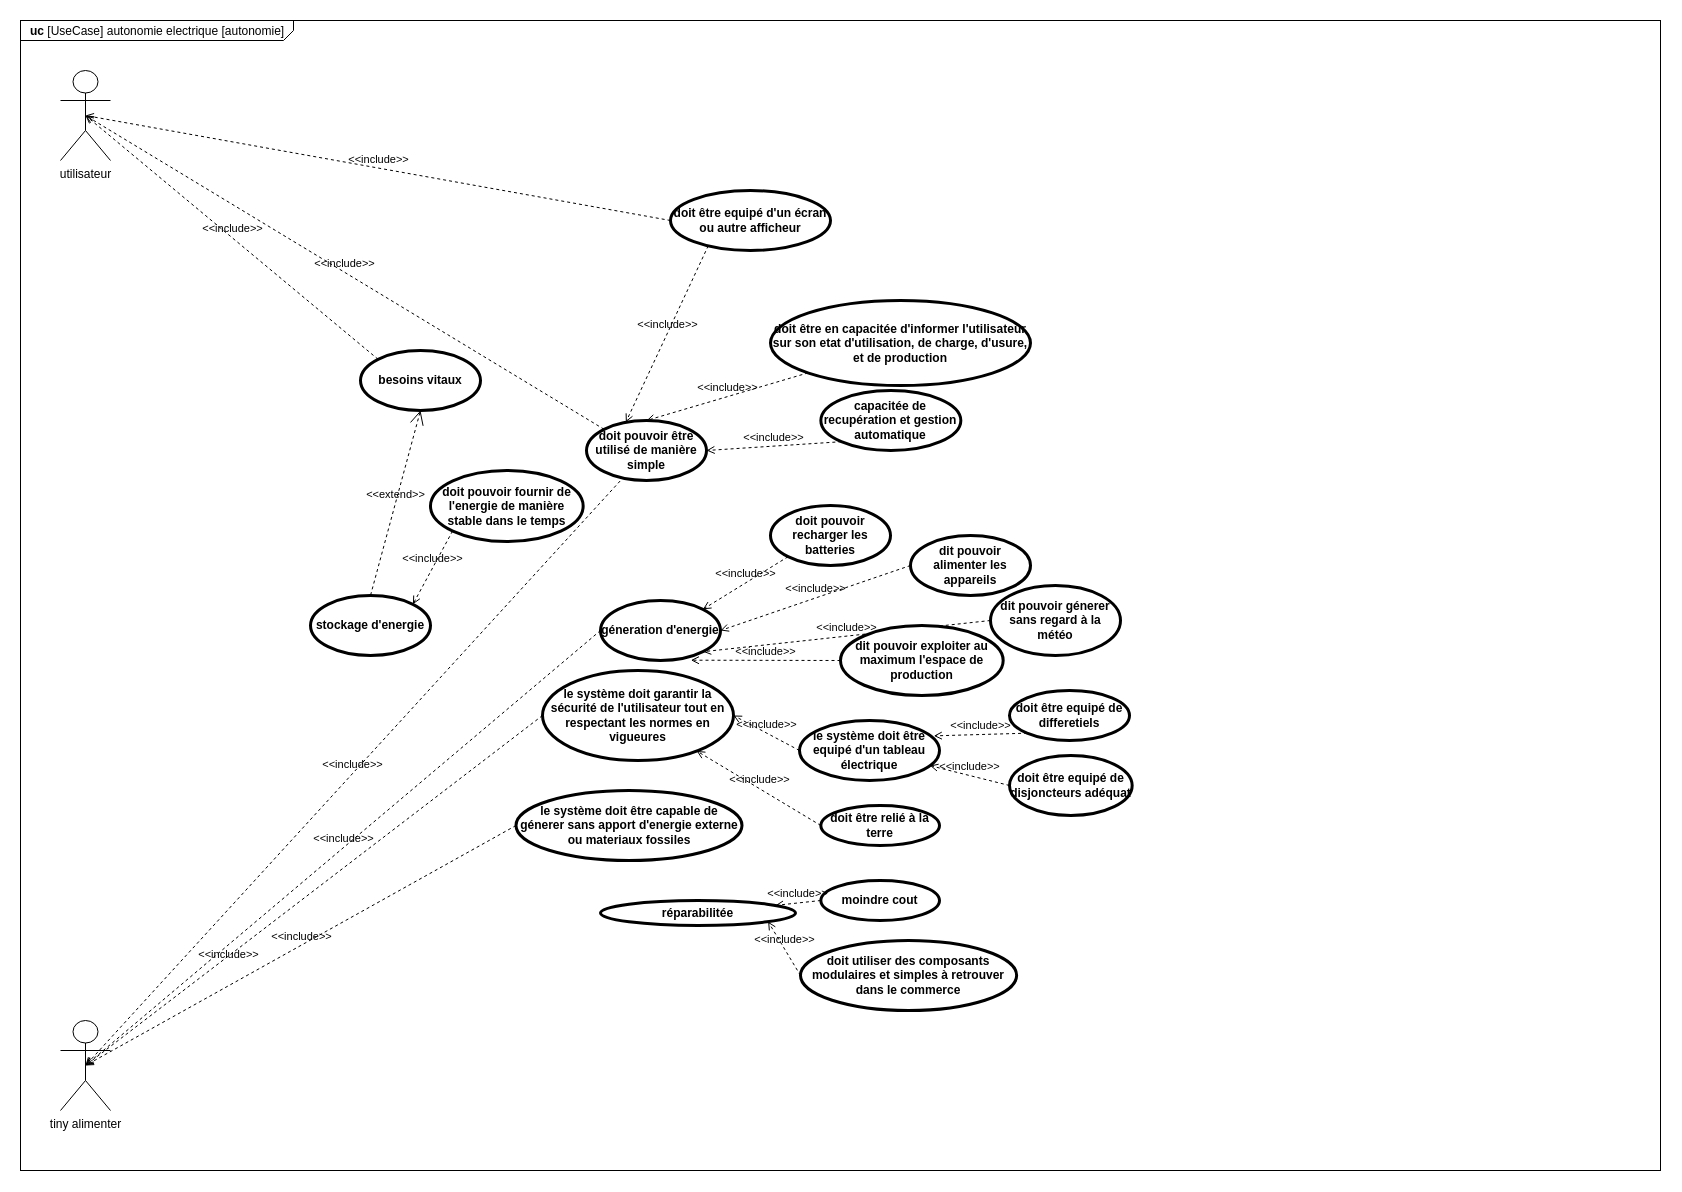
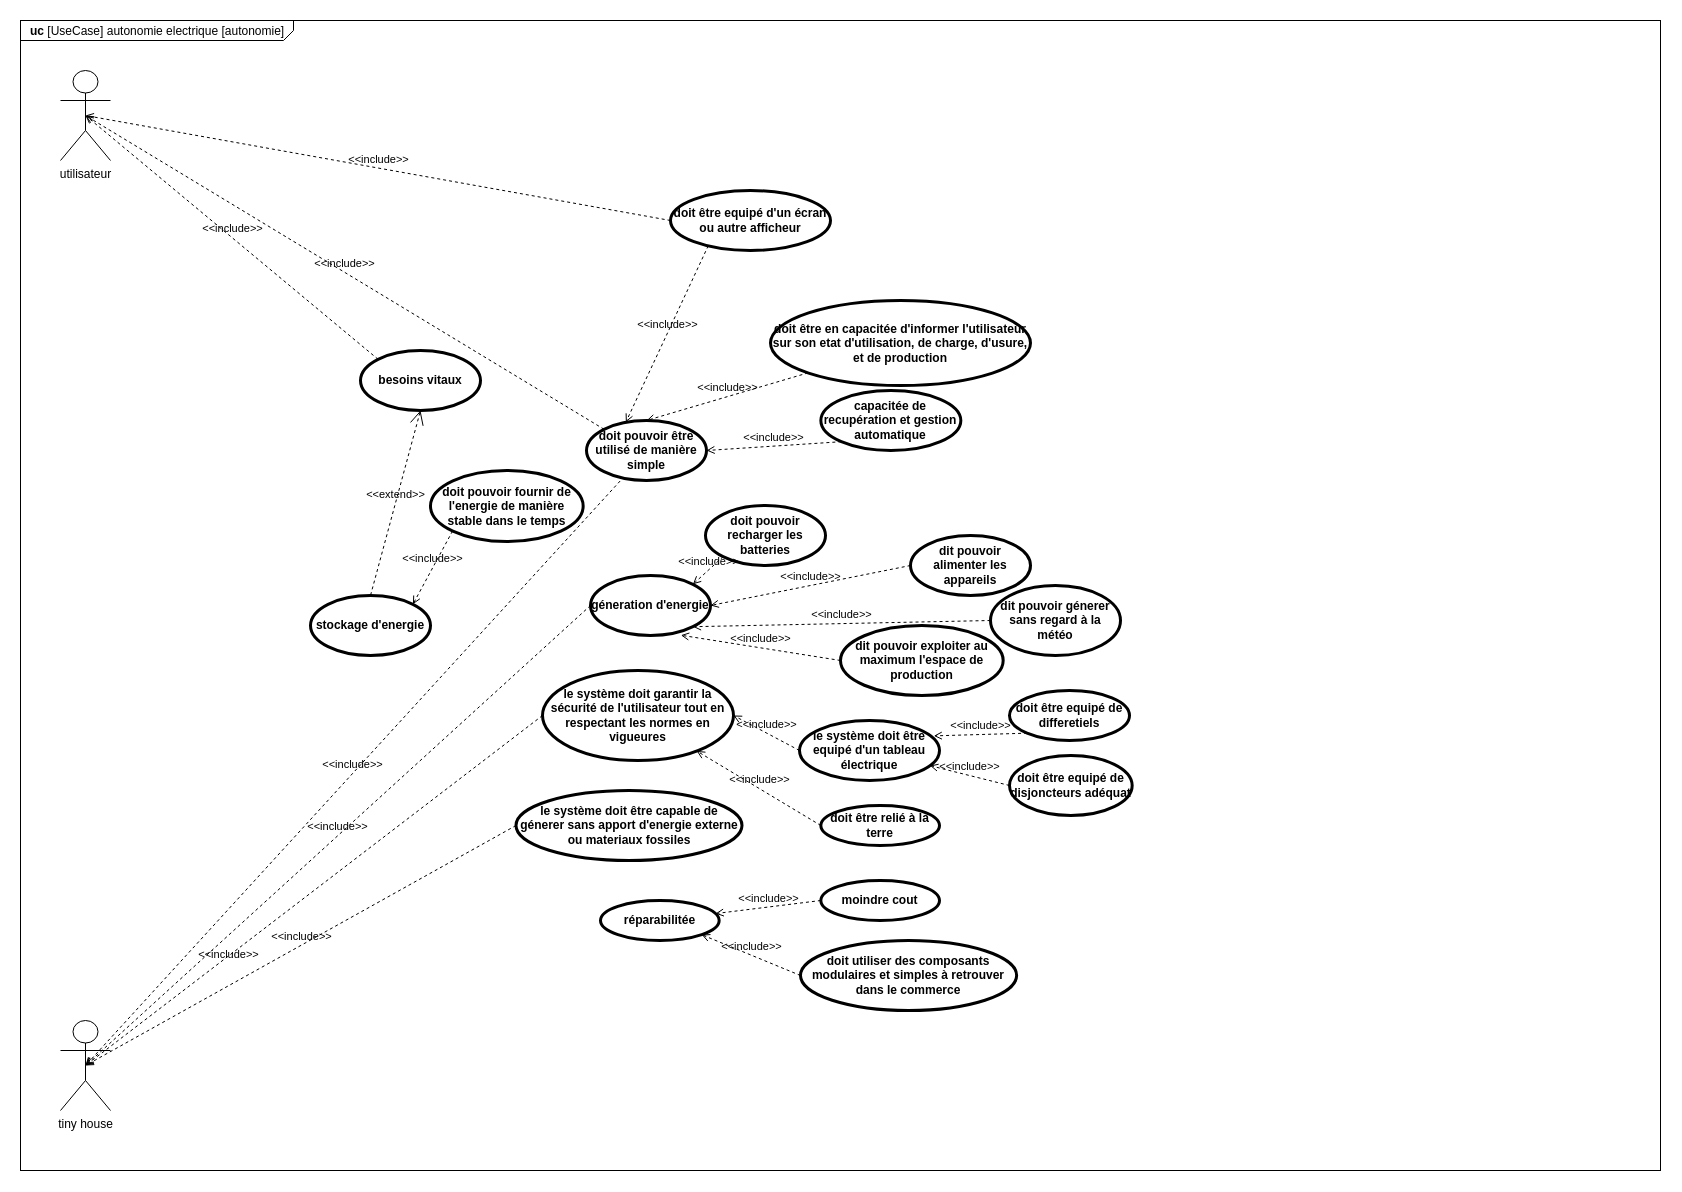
(831, 536) -> (766, 536)
(661, 631) -> (651, 606)
(698, 913) -> (660, 921)
(86, 1125) -> (86, 1125)
